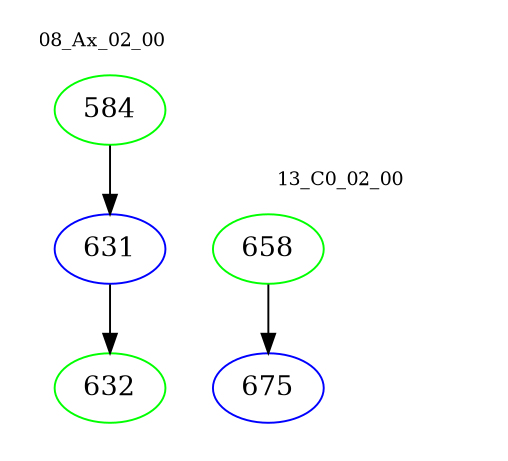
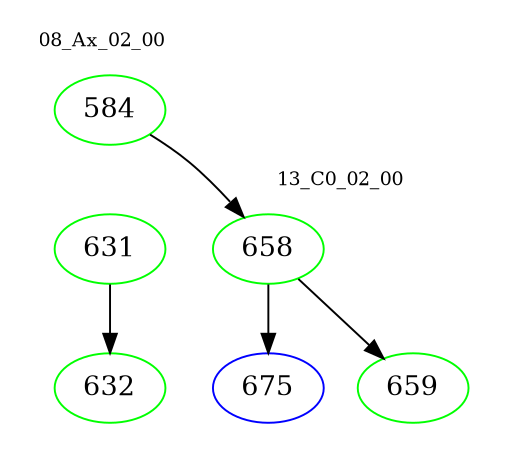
(110, 170) -> (210, 181)
(110, 249) -> (110, 249)
none -> (413, 388)
